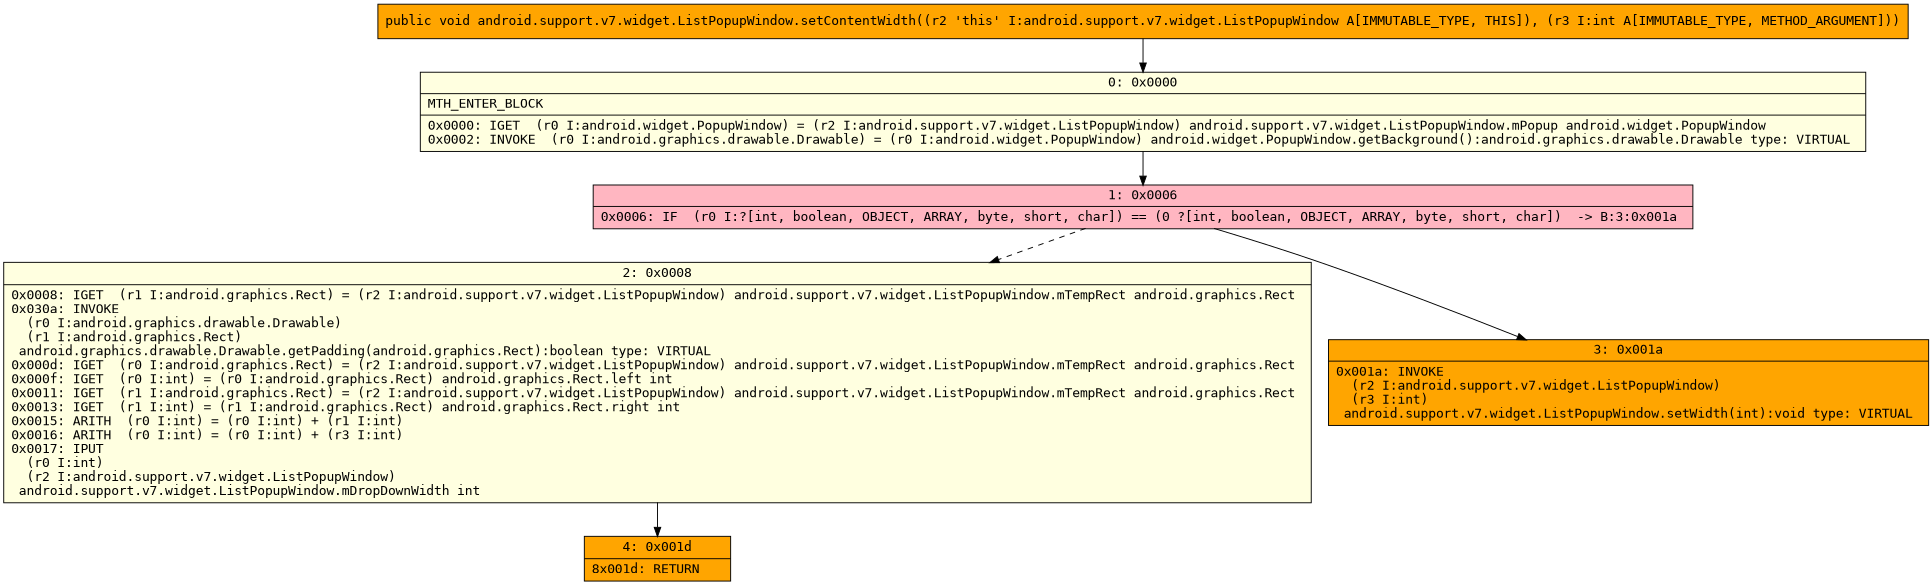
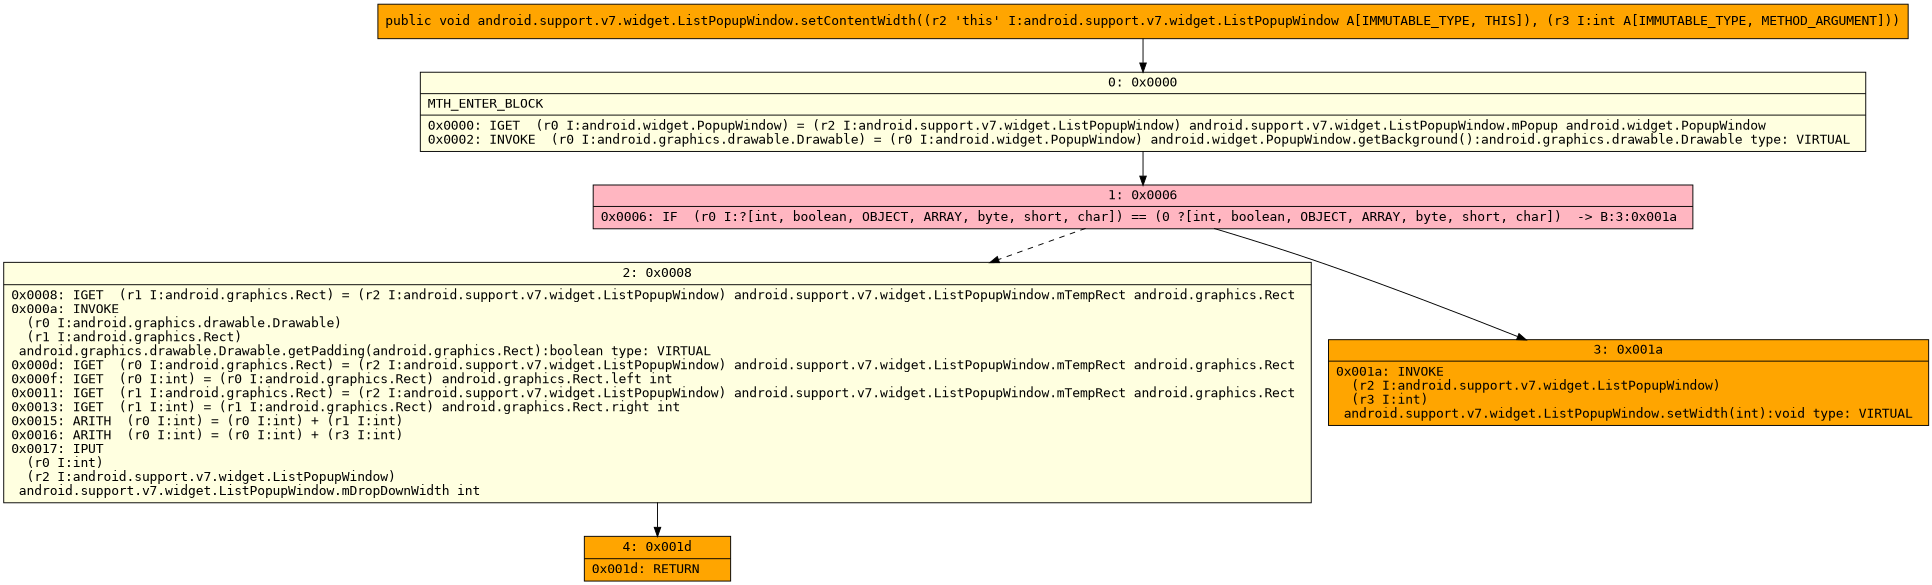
(73, 309) -> (73, 309)
(657, 569) -> (657, 569)
